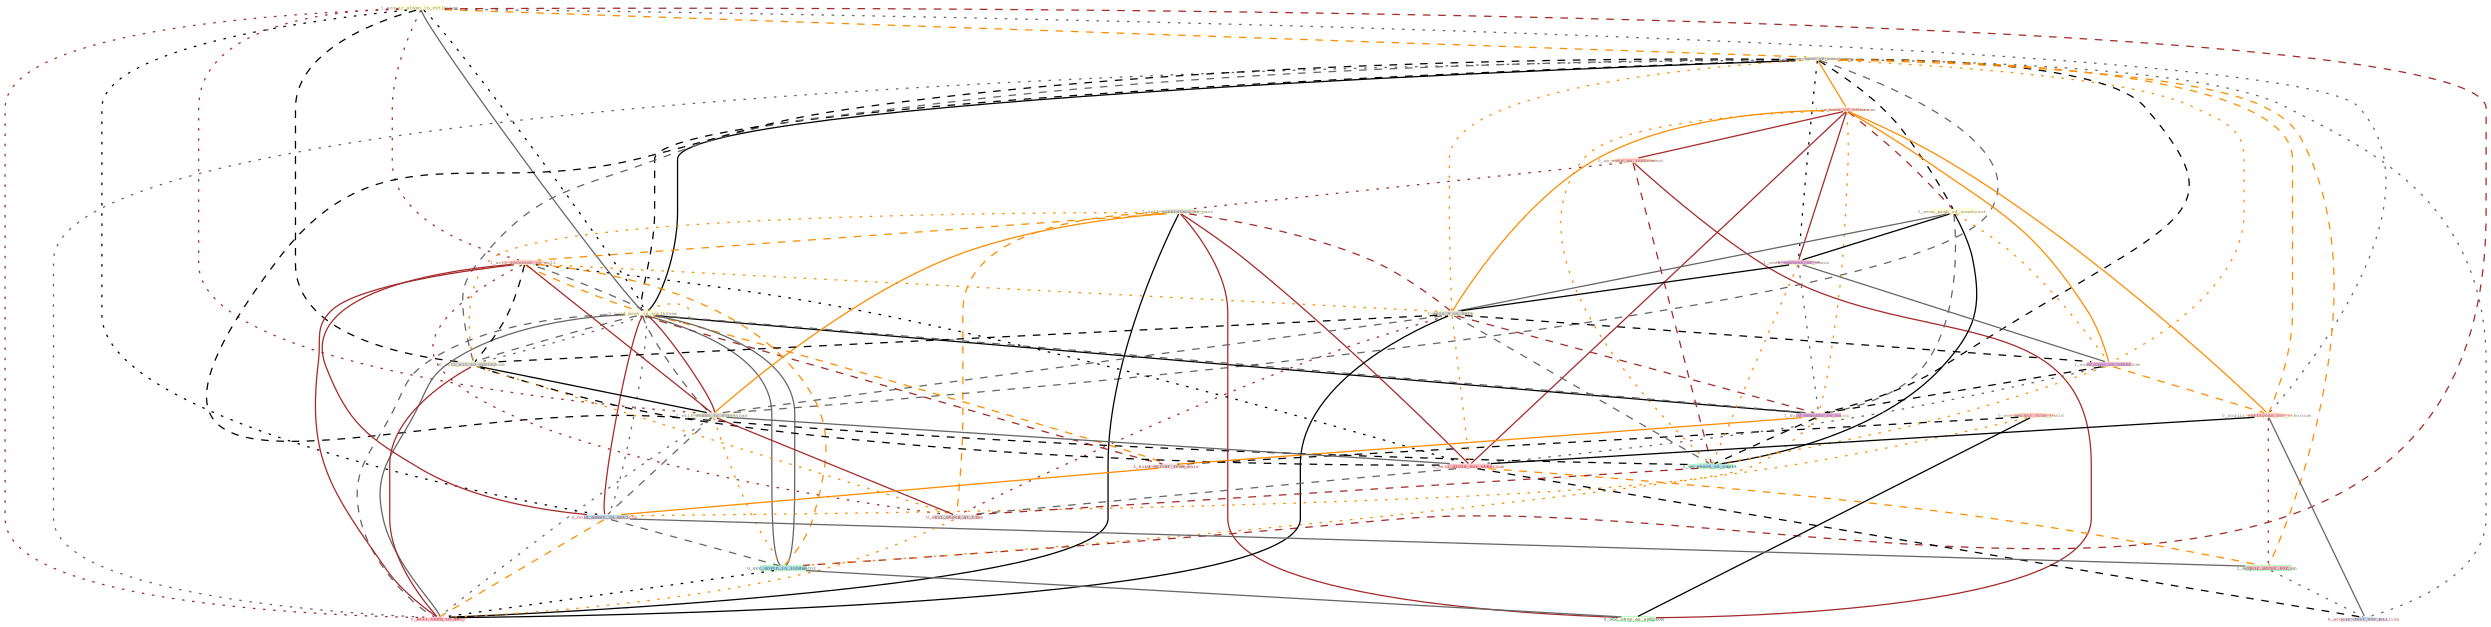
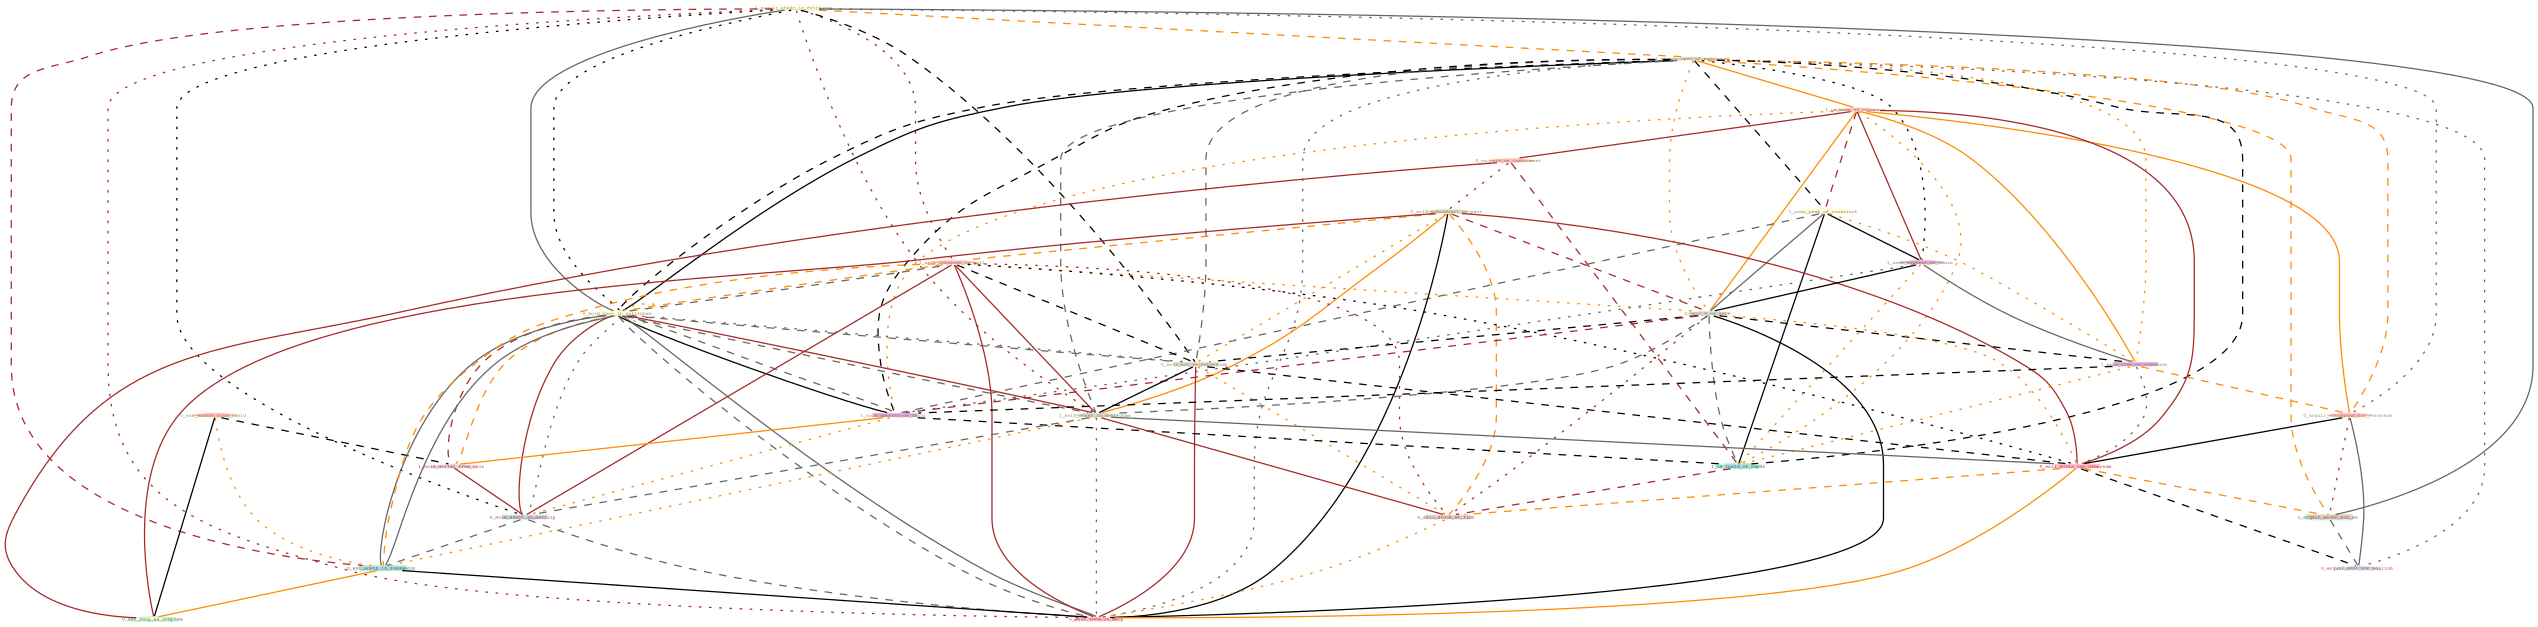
(1712, 466) -> (1738, 466)
(917, 489) -> (488, 491)
(1213, 492) -> (1762, 492)
(1437, 543) -> (2109, 42)
(522, 568) -> (804, 589)
(609, 594) -> (745, 594)
(1214, 594) -> (268, 594)
(2317, 594) -> (2344, 543)
none -> (1610, 606)
(1635, 619) -> (154, 619)
